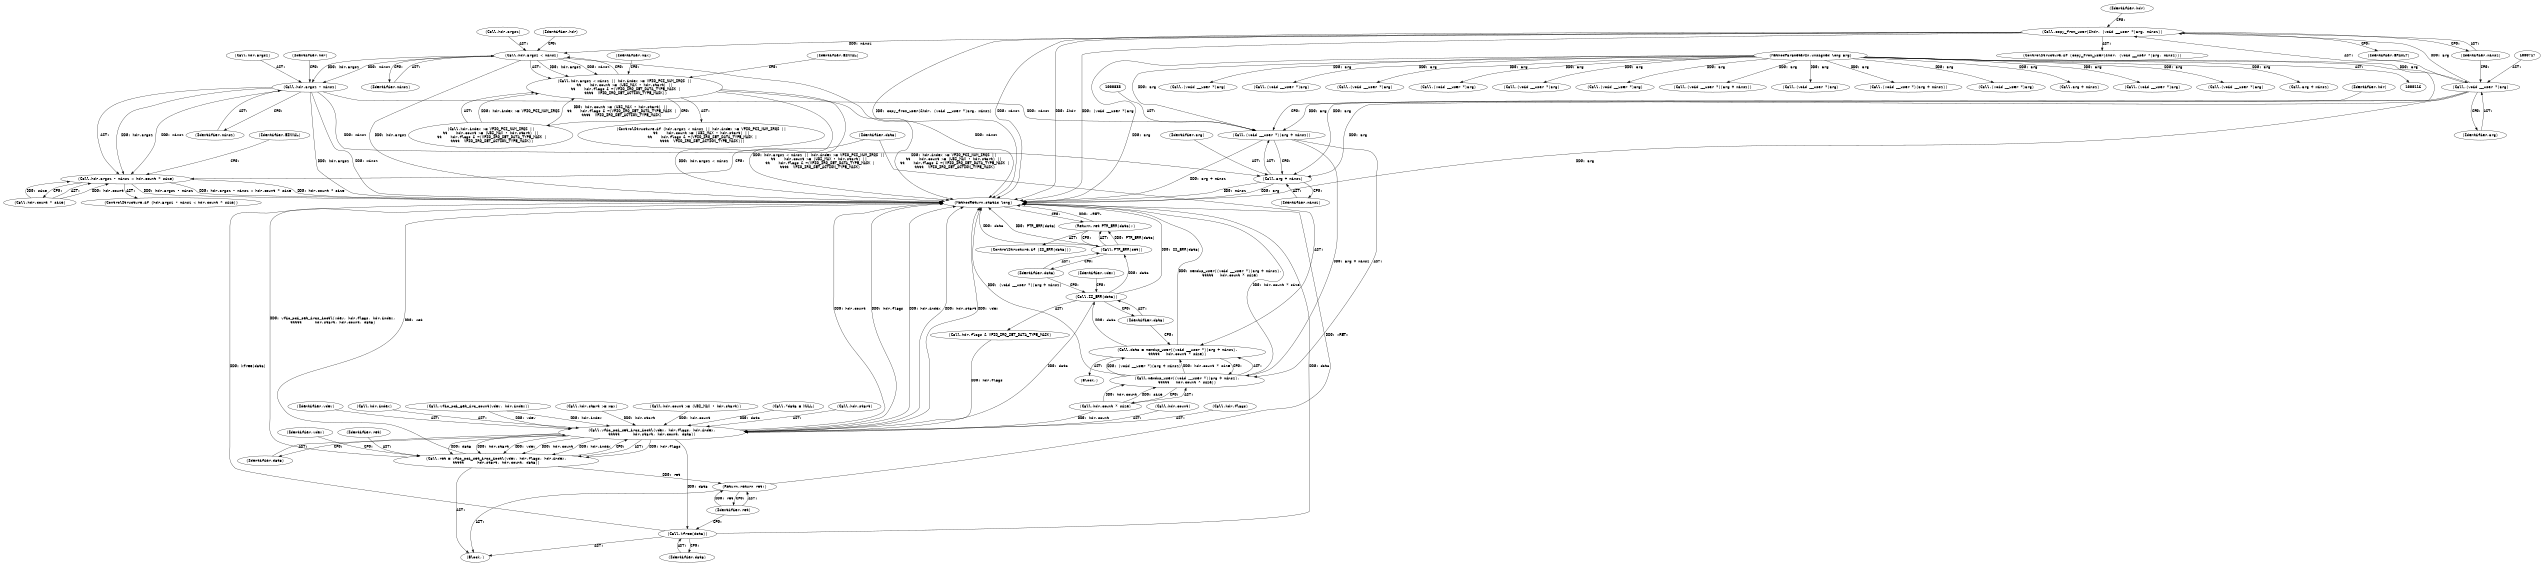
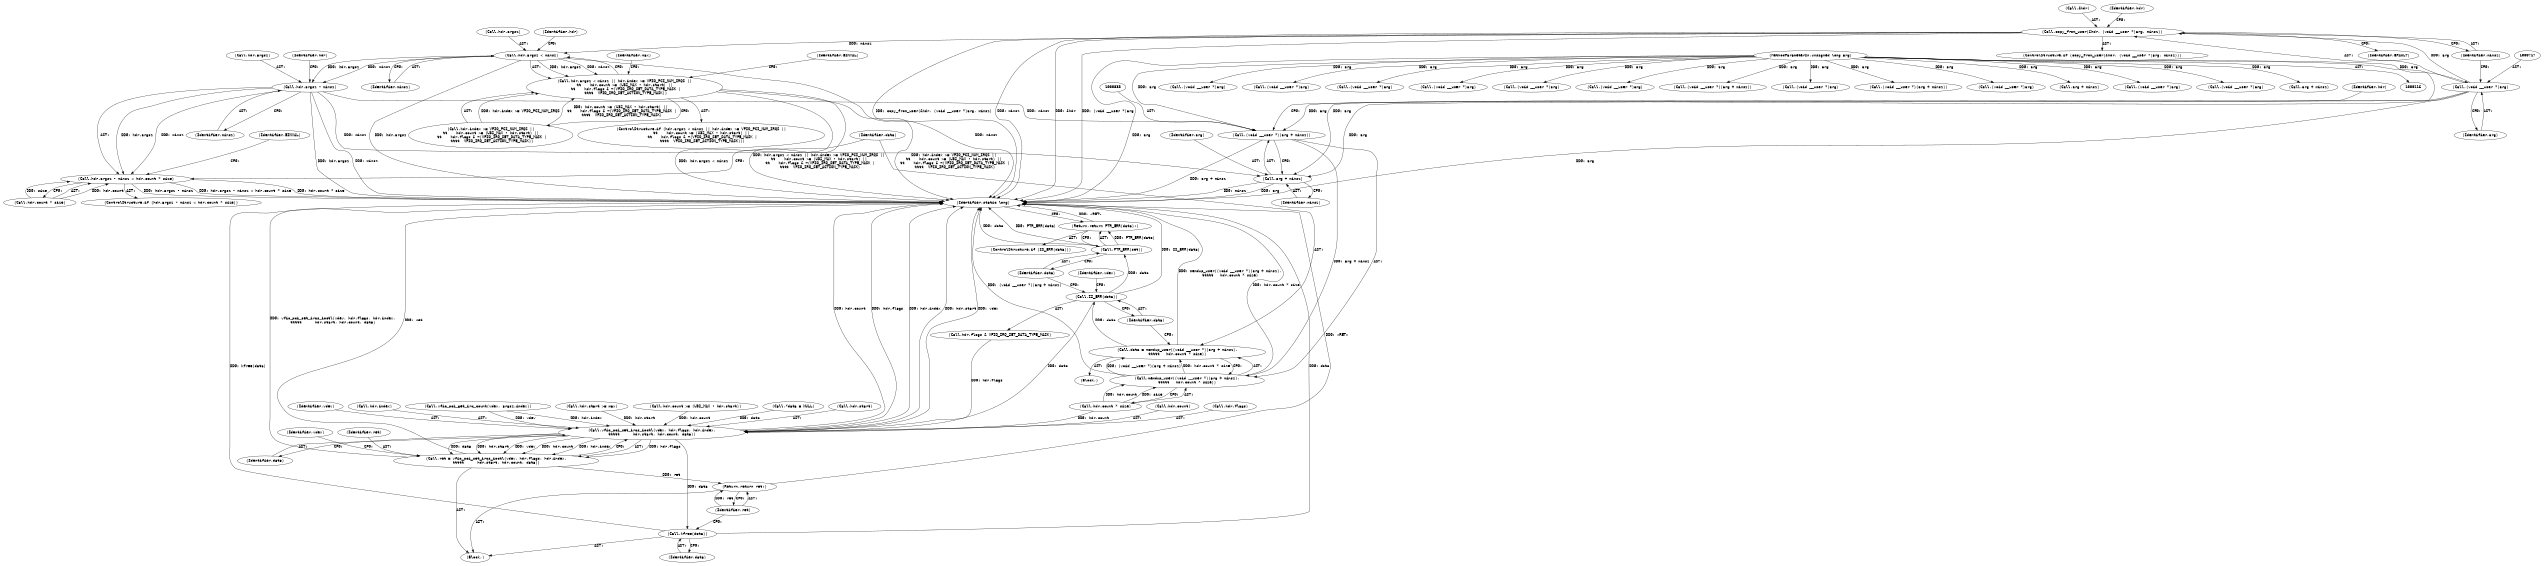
none -> (2077, 8)
(983, 203) -> (983, 203)
(1105, 226) -> (1105, 226)
(478, 406) -> (478, 406)
